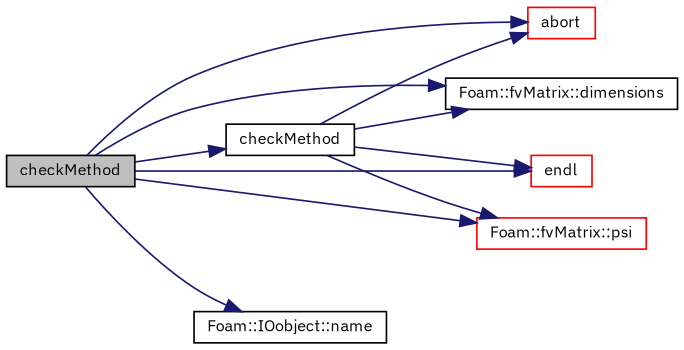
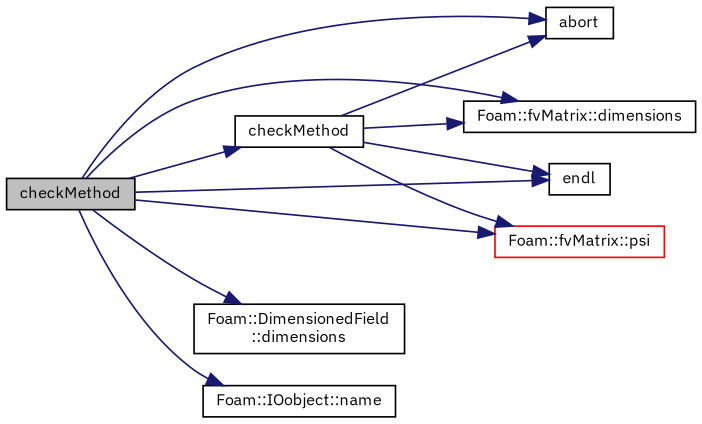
(562, 23) -> (580, 23)
(562, 171) -> (580, 179)
none -> (299, 329)
